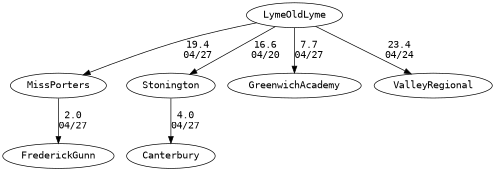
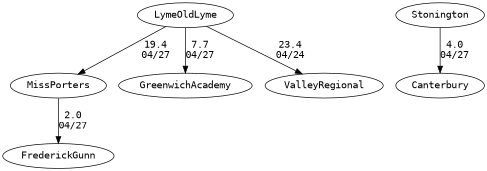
(236, 49) -> none
